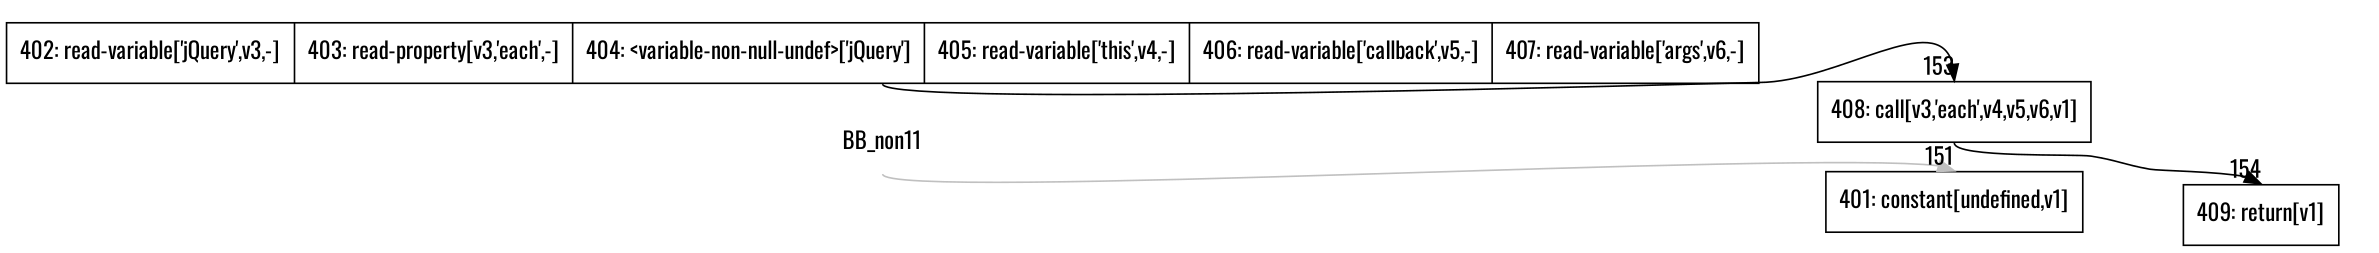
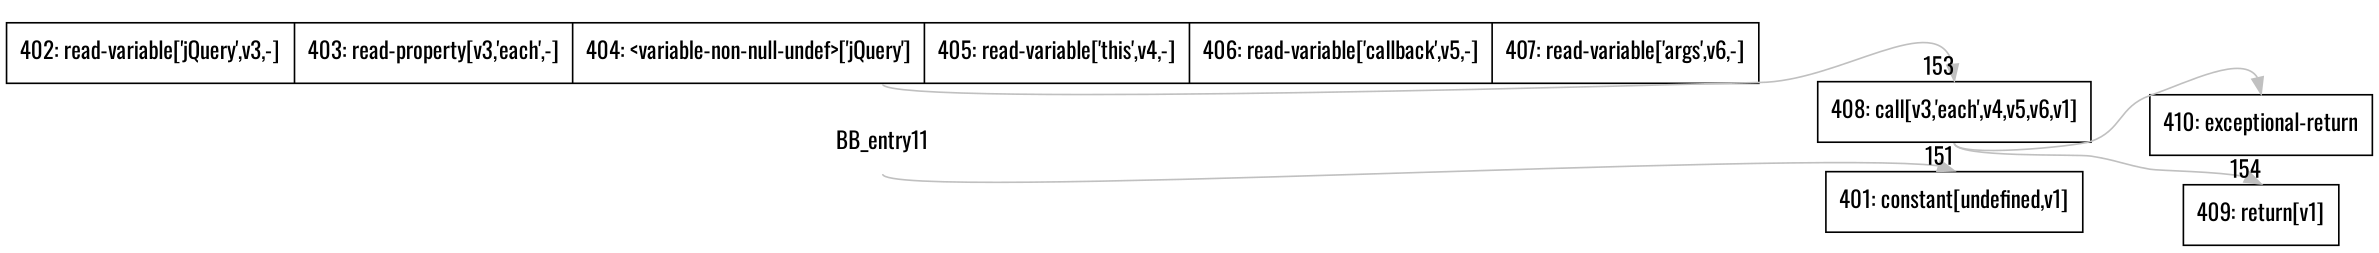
(1425, 90) -> (1425, 90)
none -> (2261, 125)
(883, 143) -> (883, 143)
(2100, 158) -> (2100, 158)
